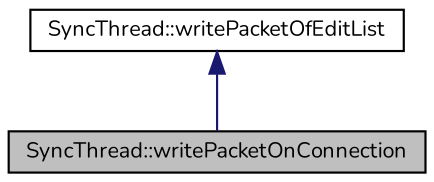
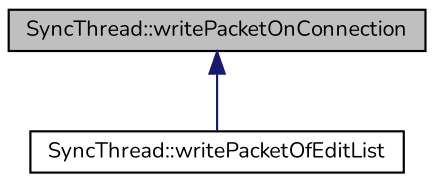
(217, 103) -> (217, 103)
